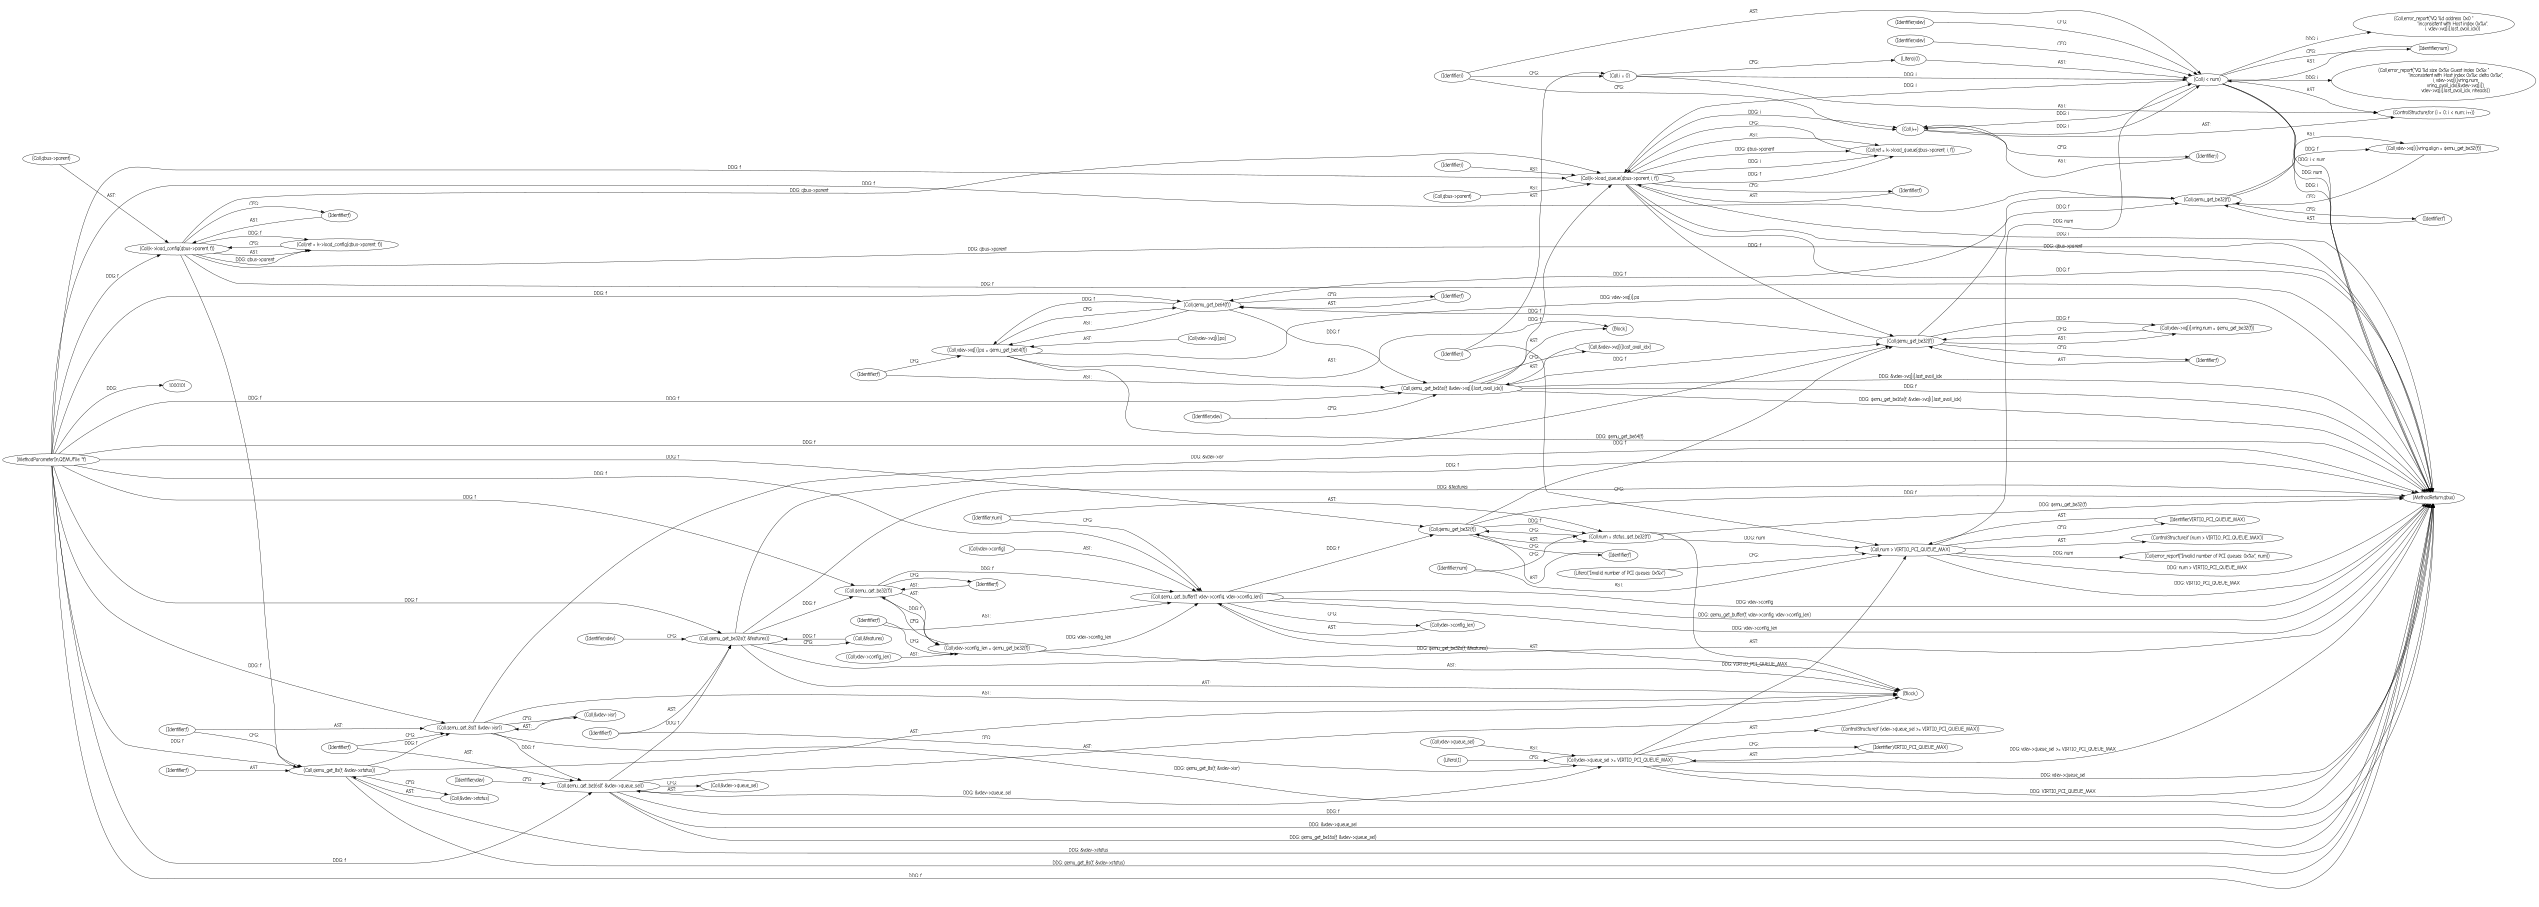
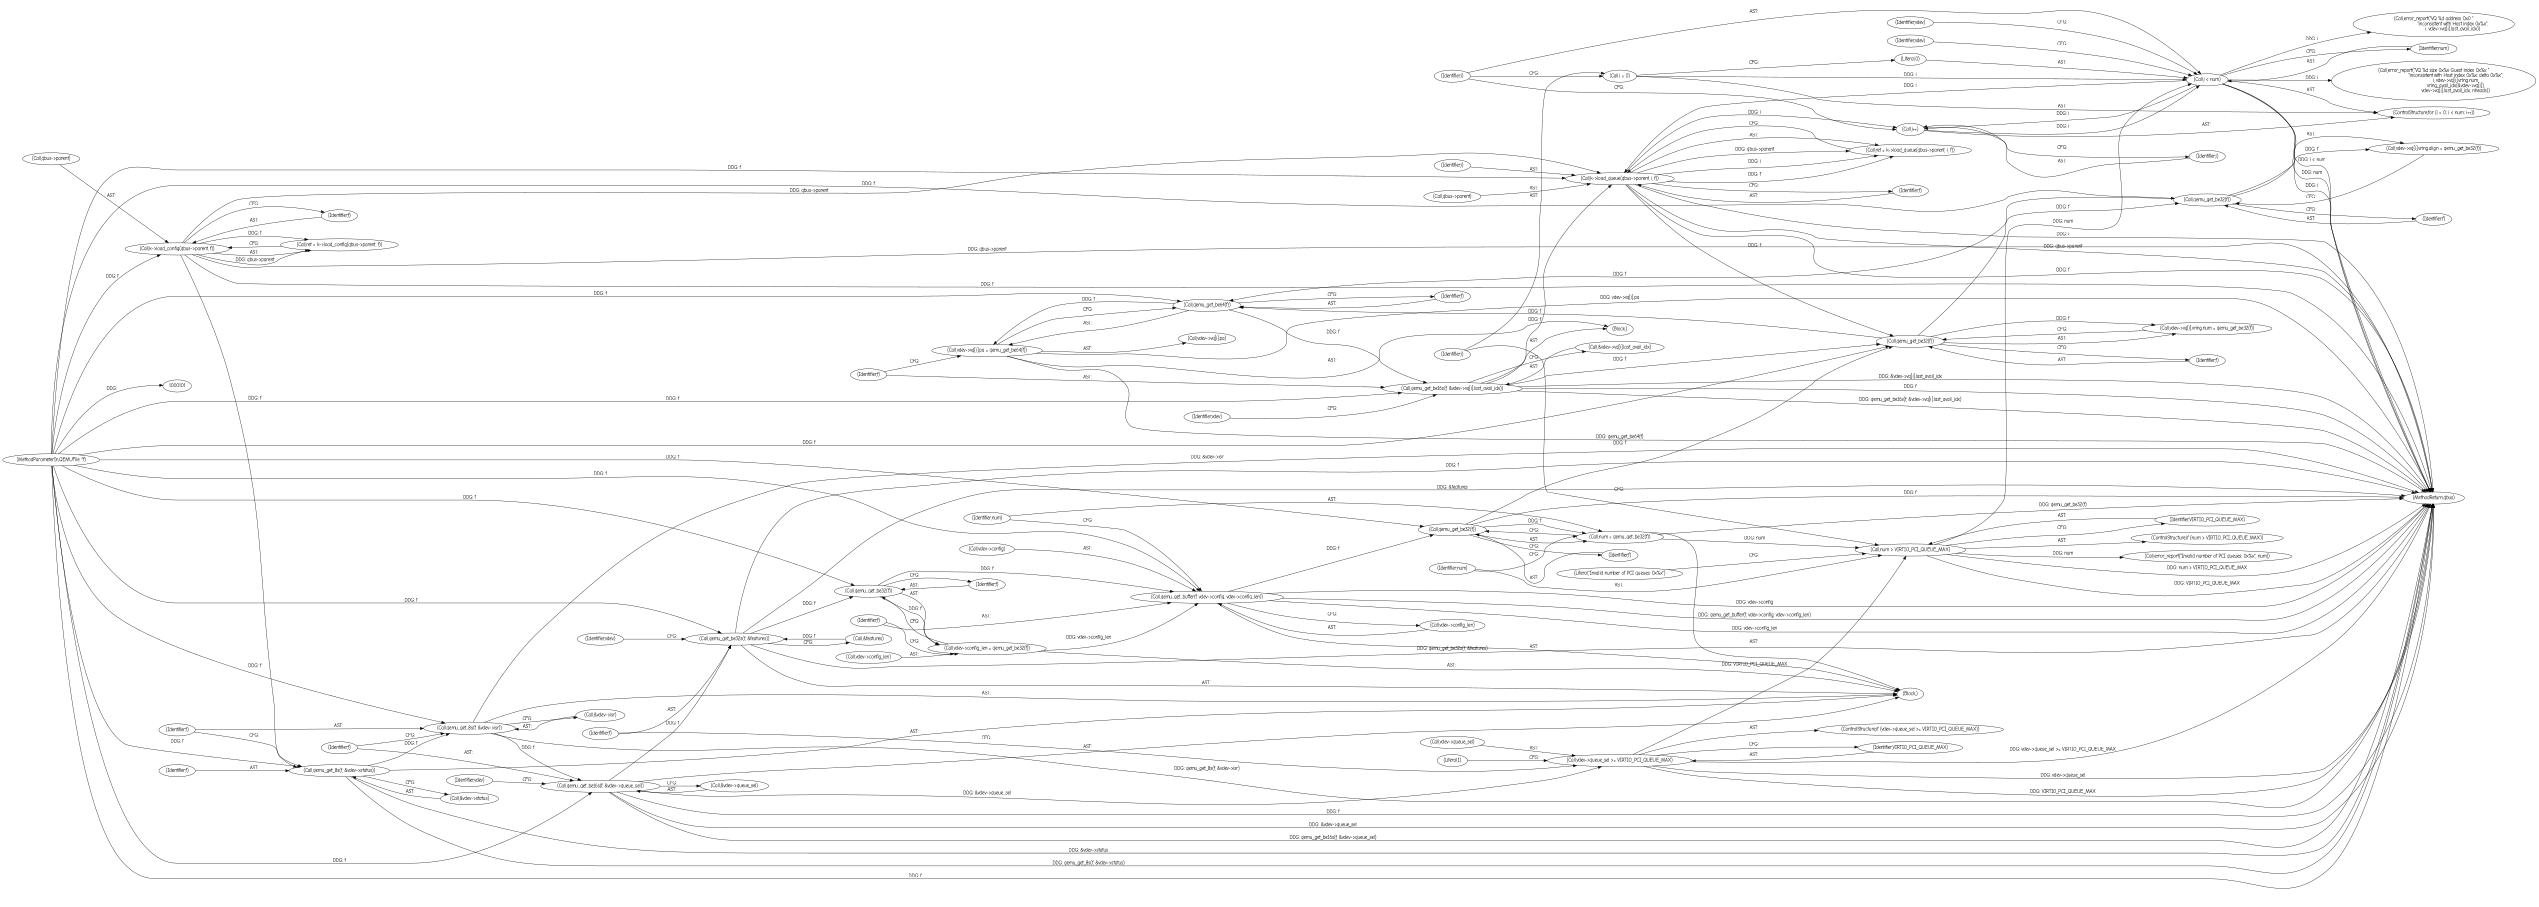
(1106, 342) -> (1120, 352)
(1620, 537) -> (1620, 537)
